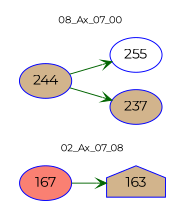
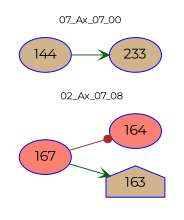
(91, 21) -> (90, 21)
(136, 55) -> none
(46, 81) -> (45, 55)
(136, 107) -> (135, 55)
none -> (135, 131)
